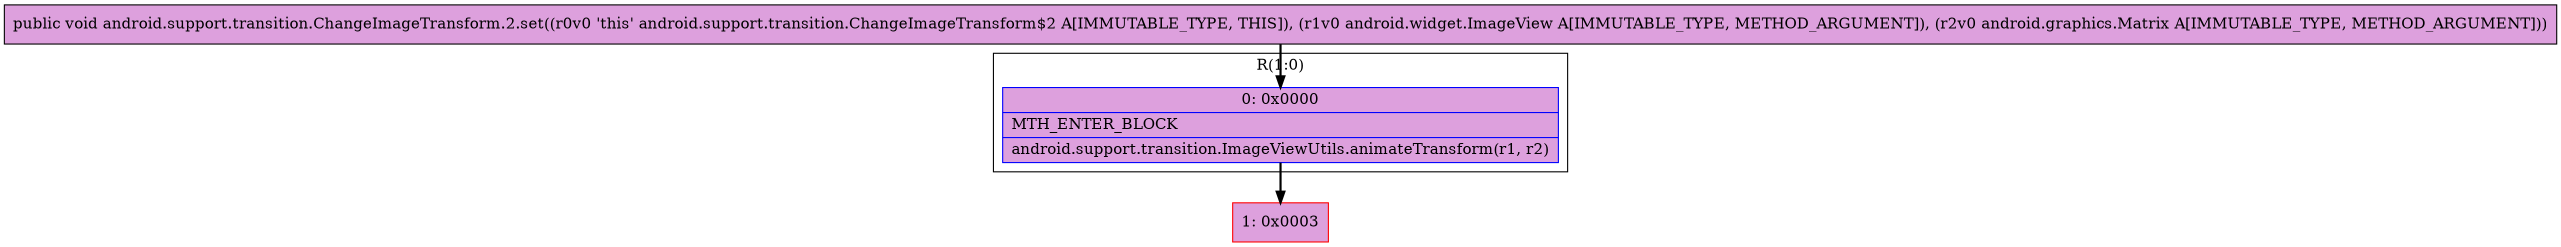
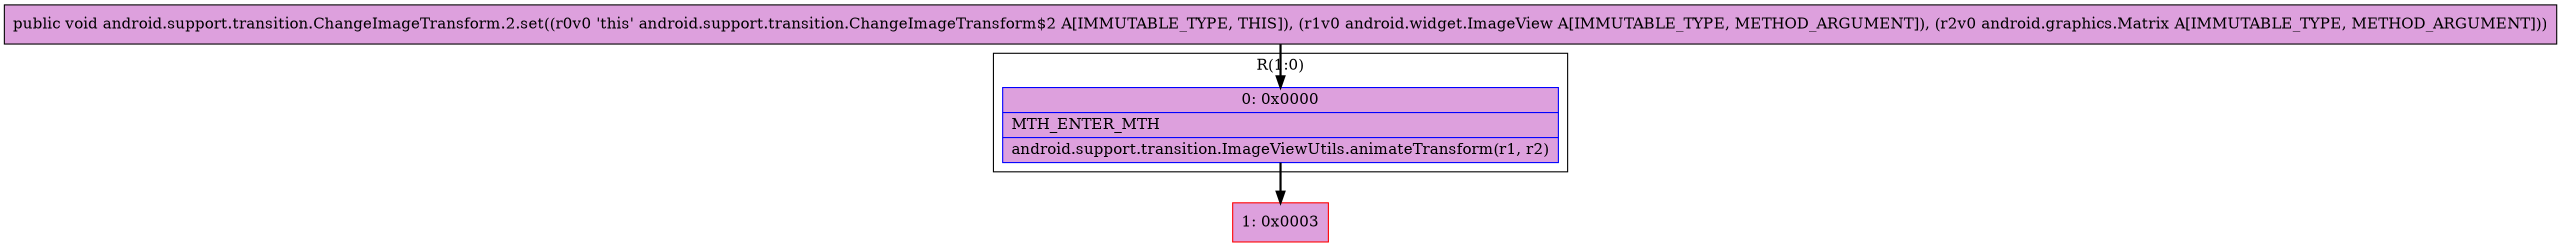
(1095, 125) -> (1086, 125)
